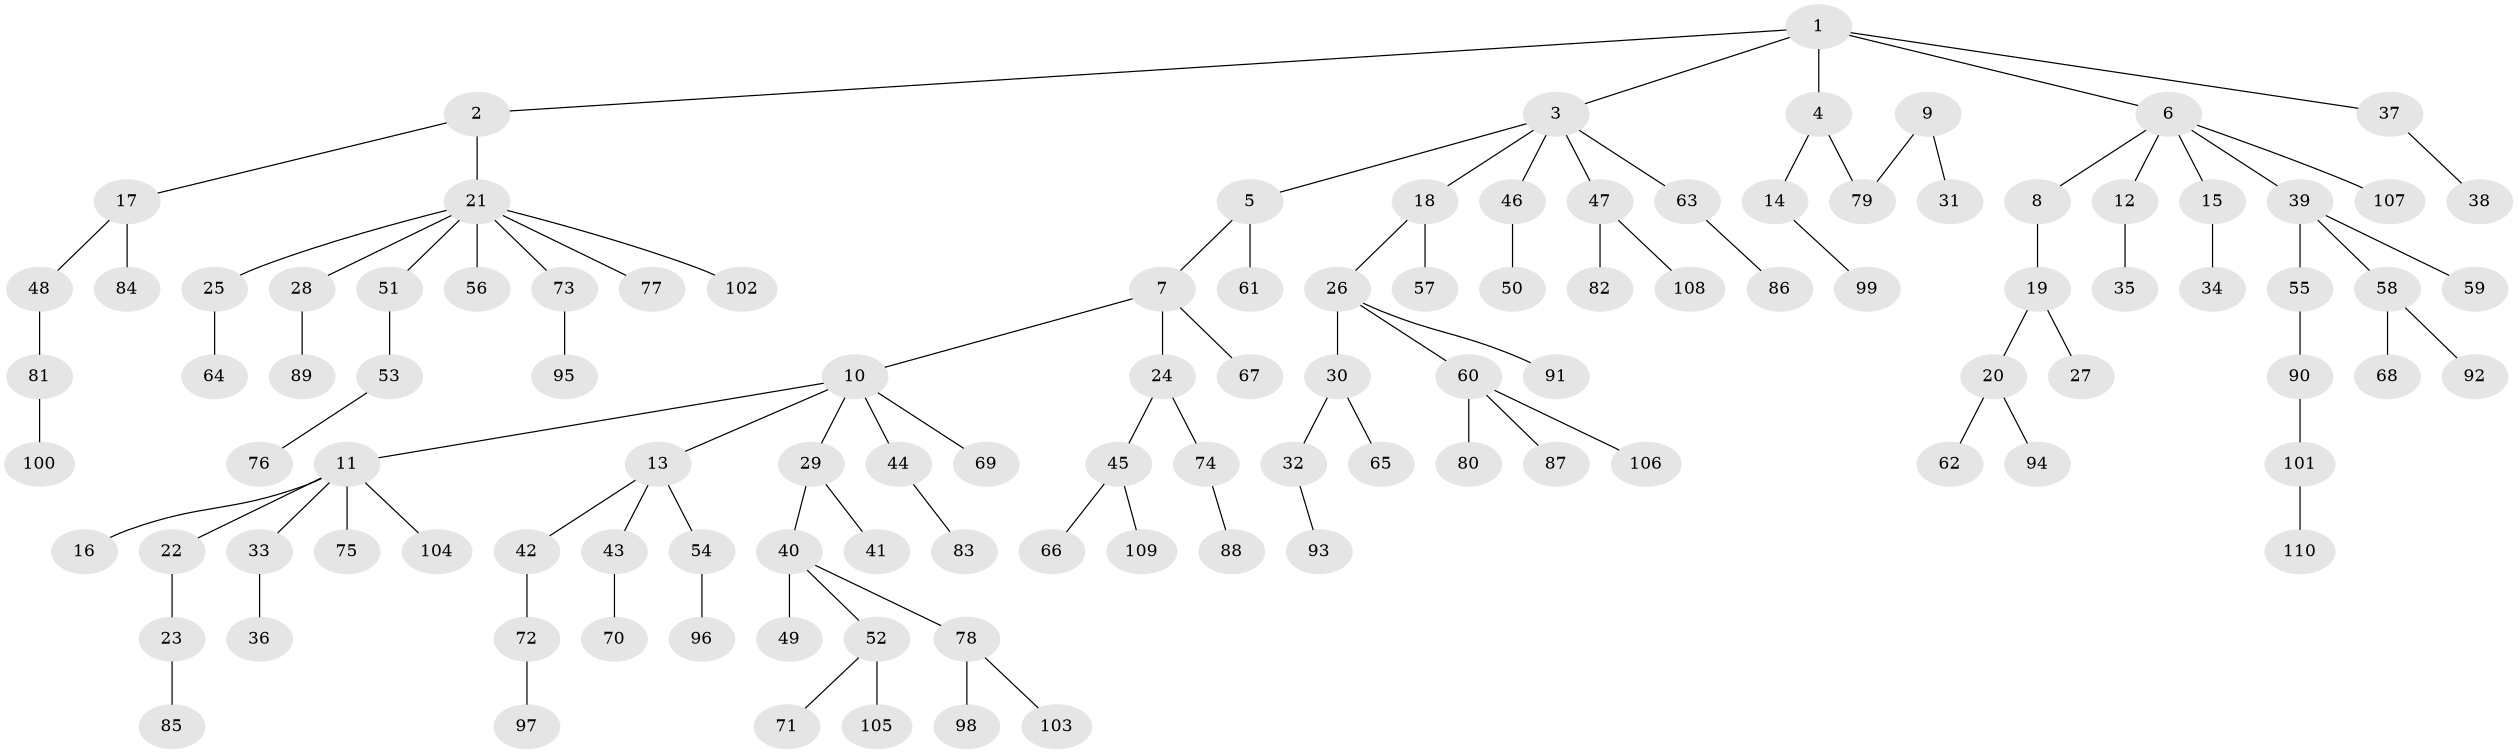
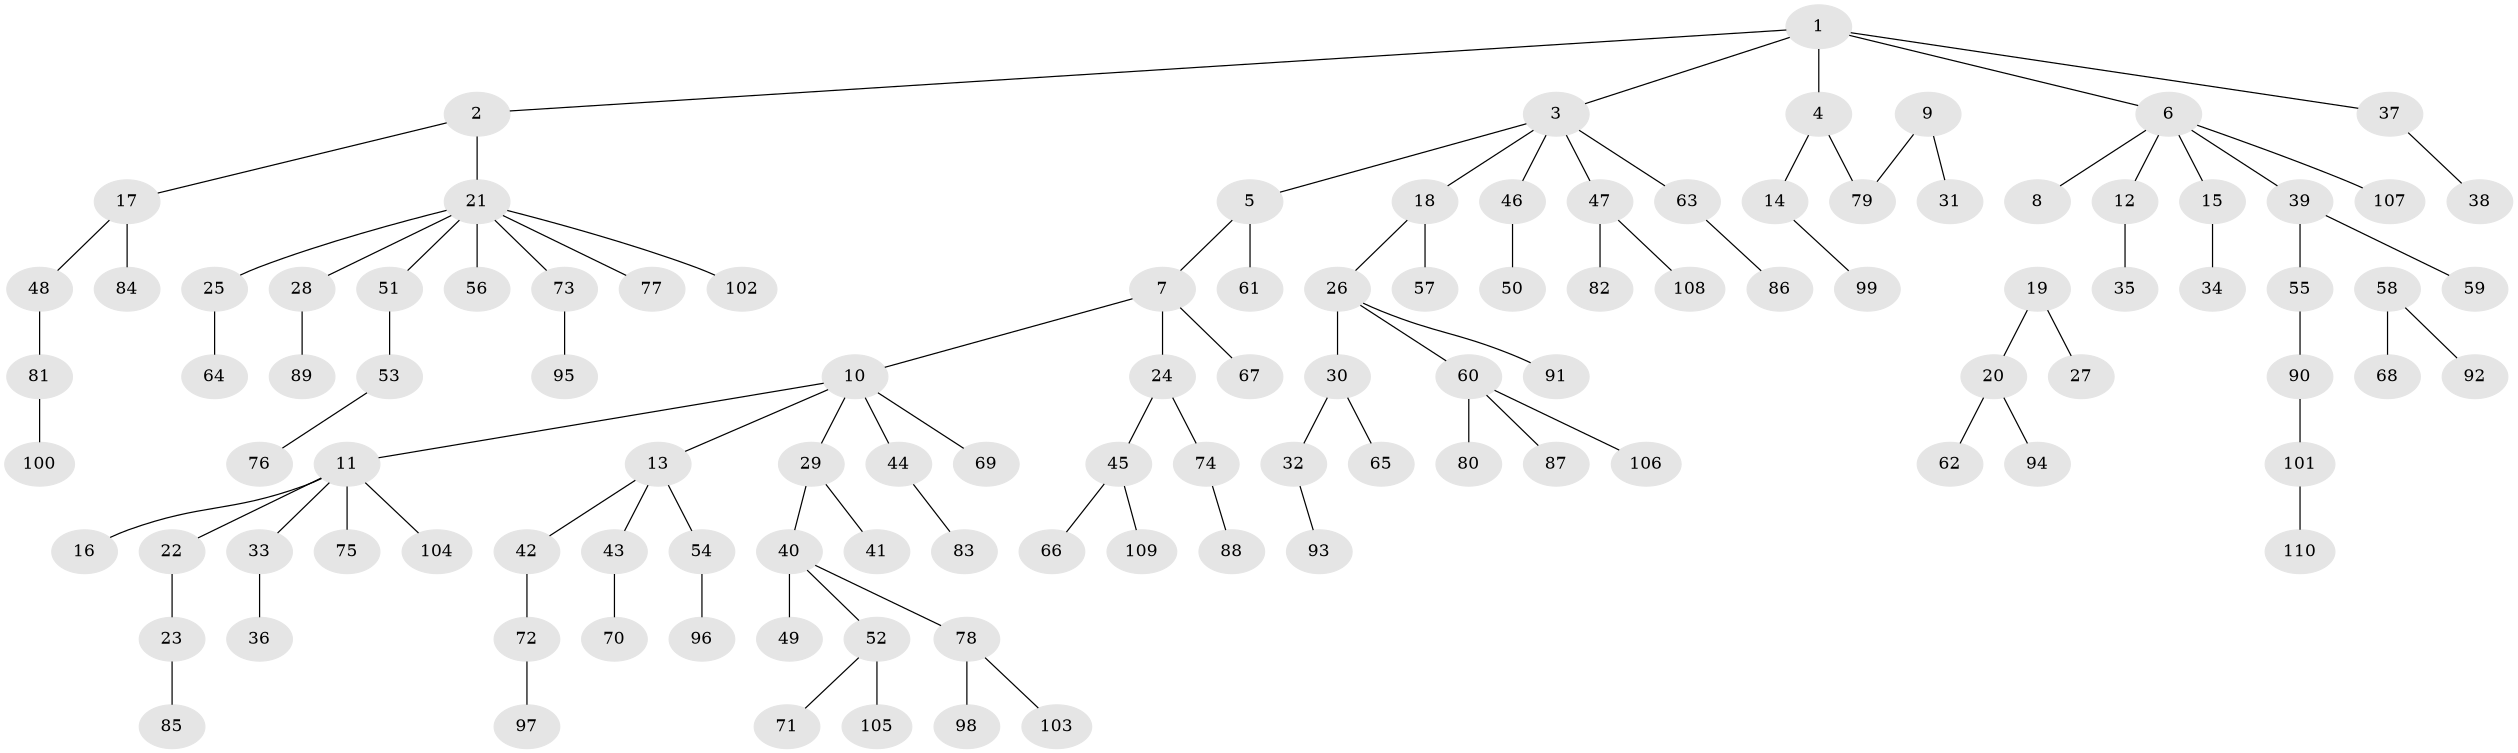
(2344, 245) -> none
(2038, 246) -> none
